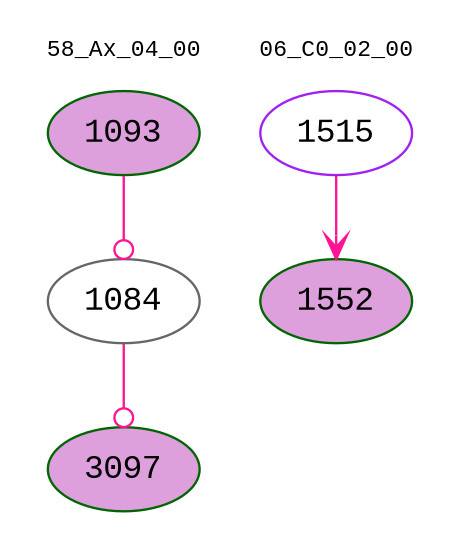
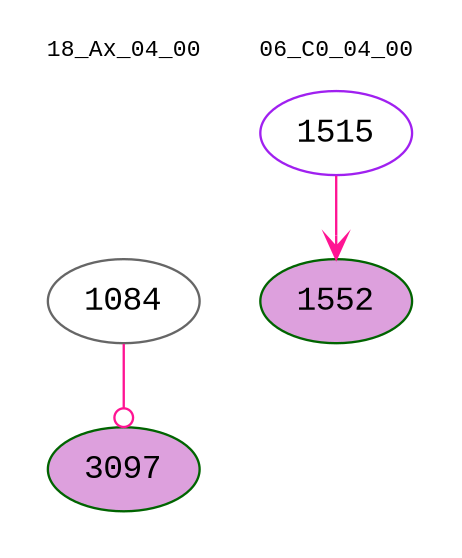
(125, 50) -> (125, 50)
(337, 50) -> (337, 50)
(124, 133) -> none
